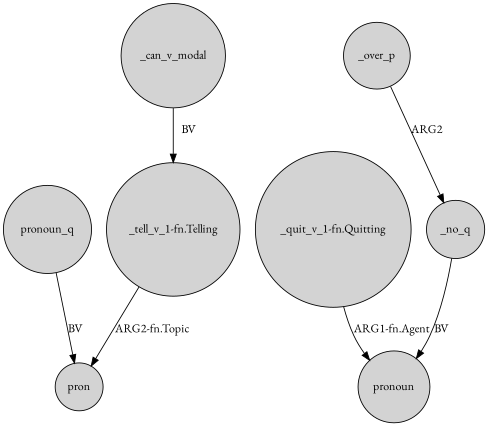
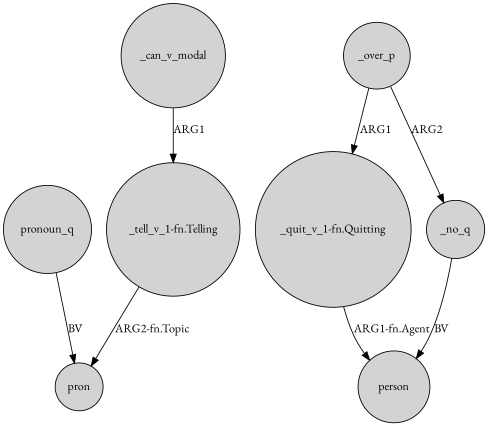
none -> (362, 117)
(189, 130) -> (189, 130)
(394, 387) -> (394, 387)
